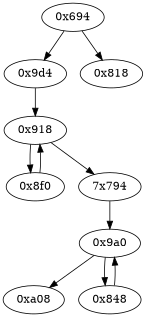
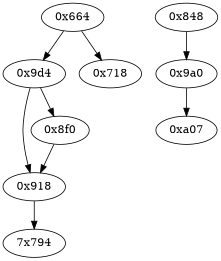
(73, 17) -> (73, 17)
(111, 74) -> (110, 74)
(30, 155) -> (46, 98)
(110, 211) -> none
(105, 267) -> none
(34, 300) -> (186, 130)
